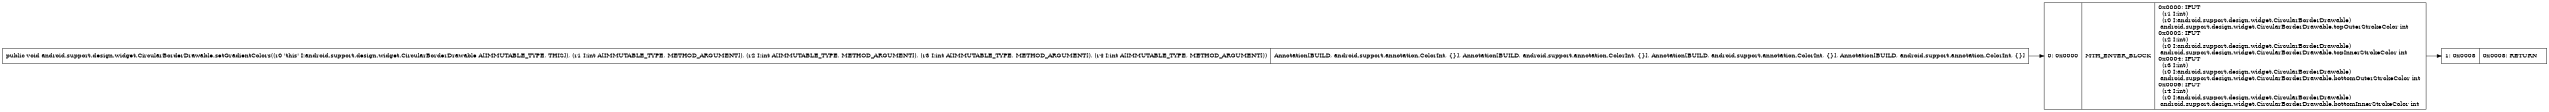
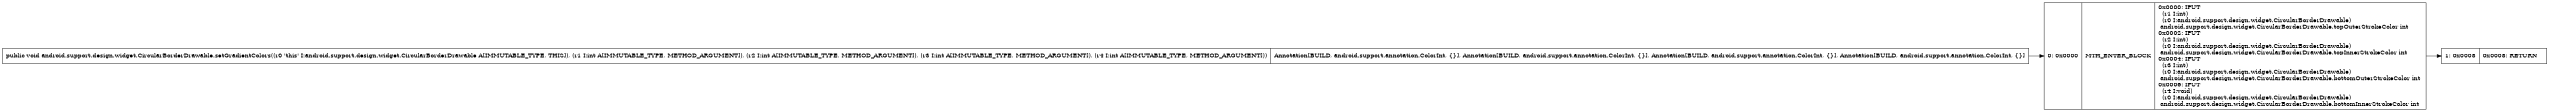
(2173, 91) -> (2175, 91)
